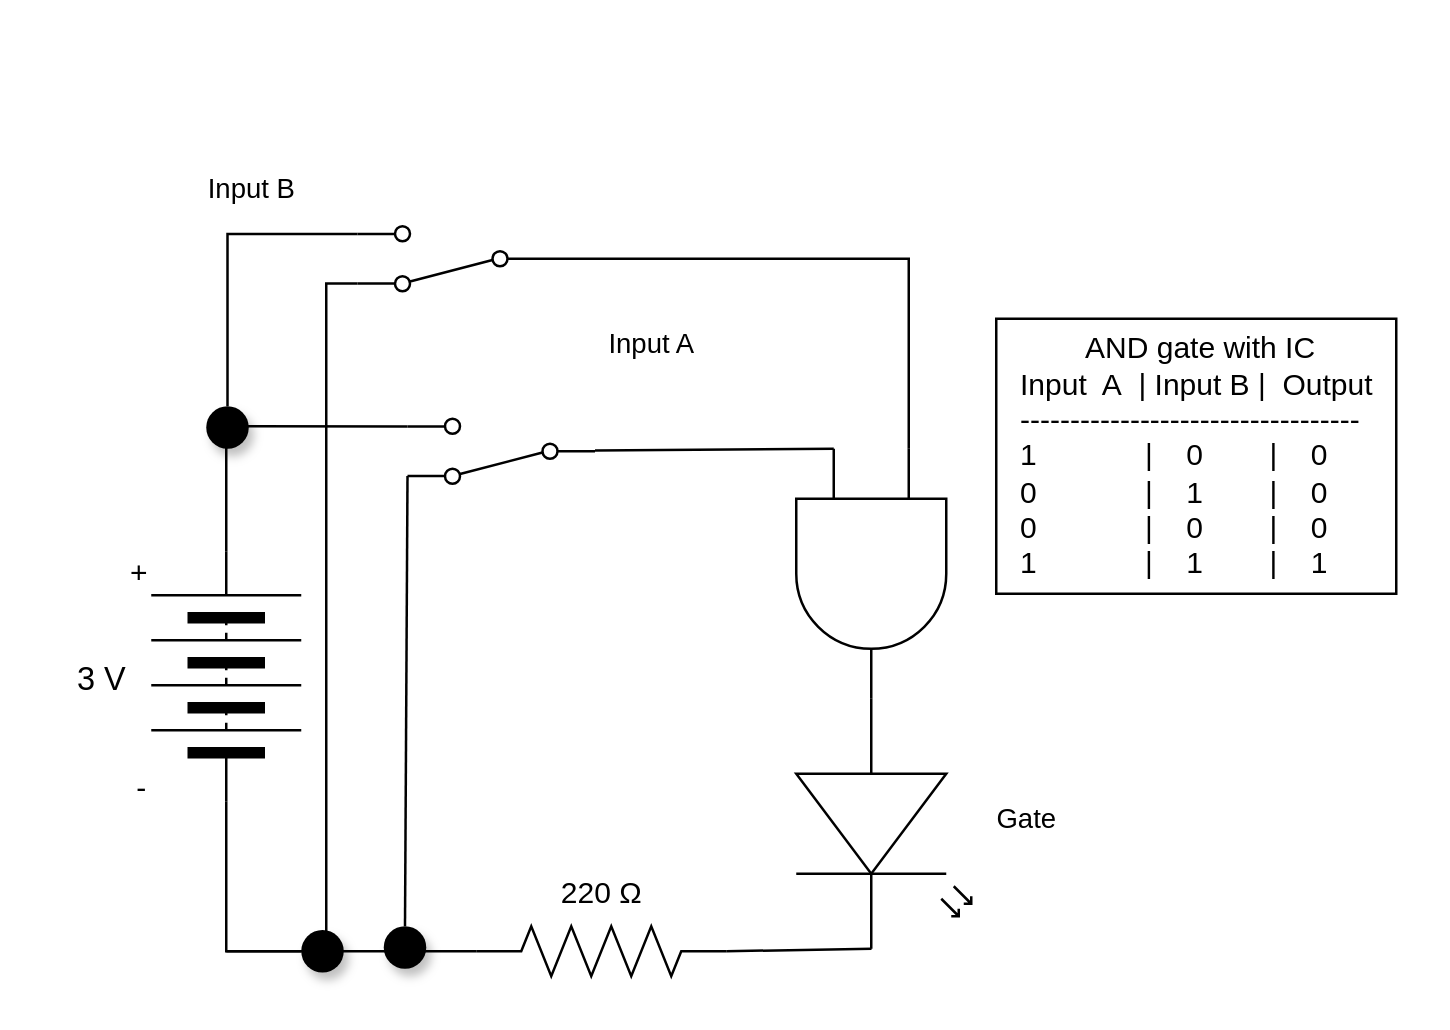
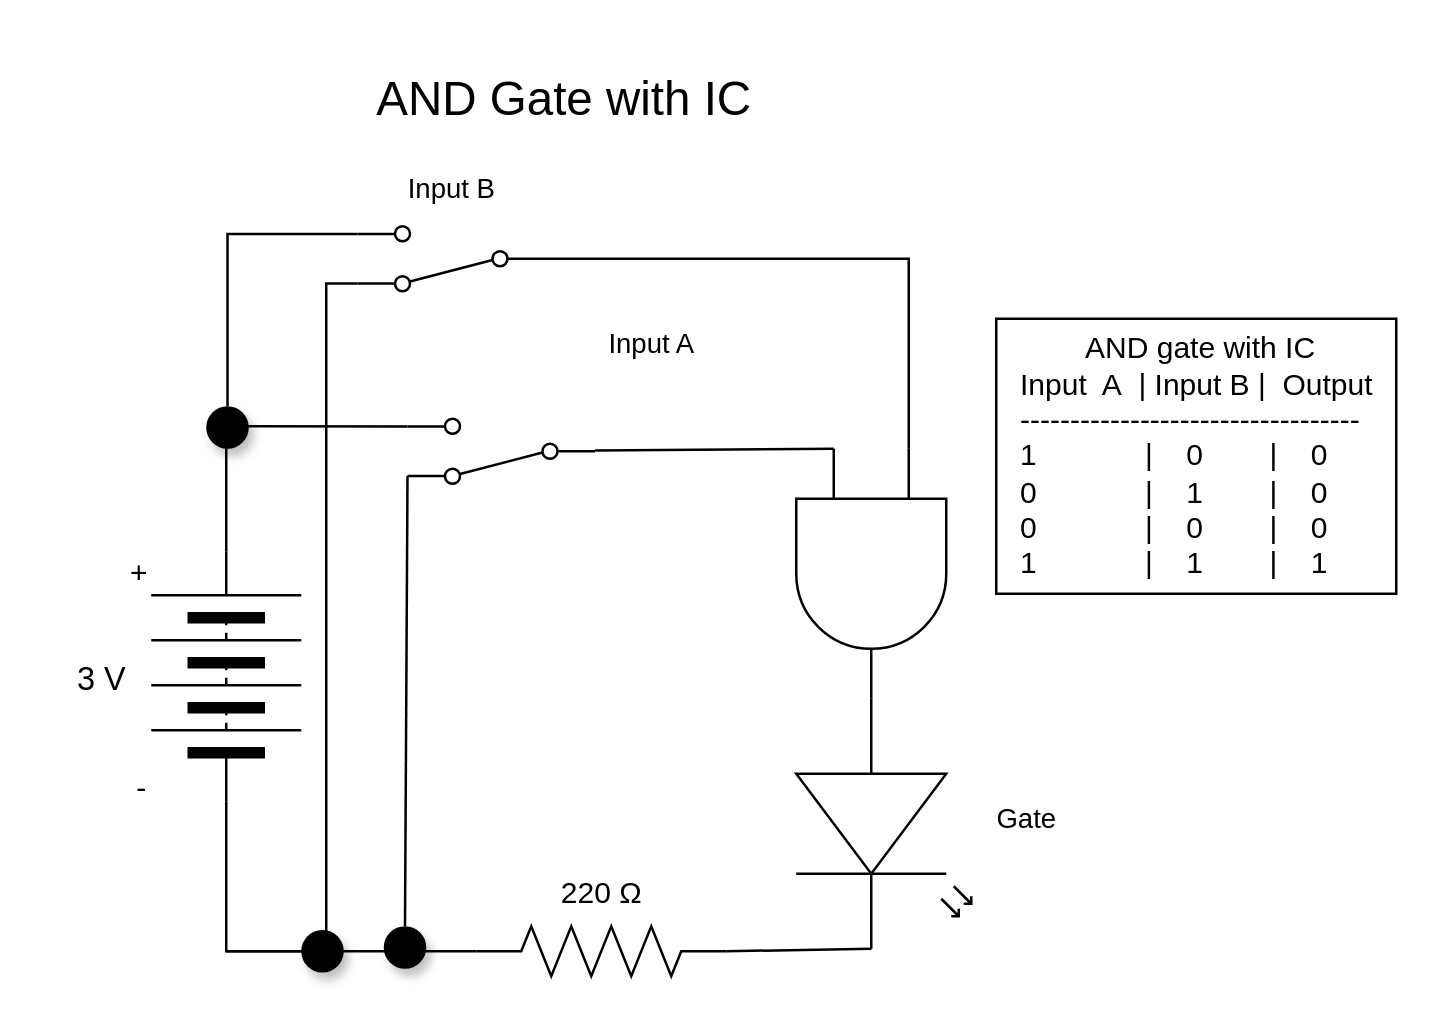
none -> (564, 101)
(251, 189) -> (451, 189)
